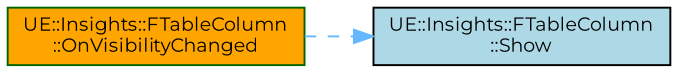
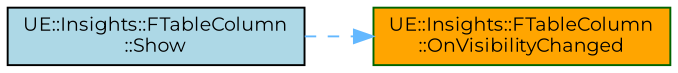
(329, 36) -> (329, 36)
